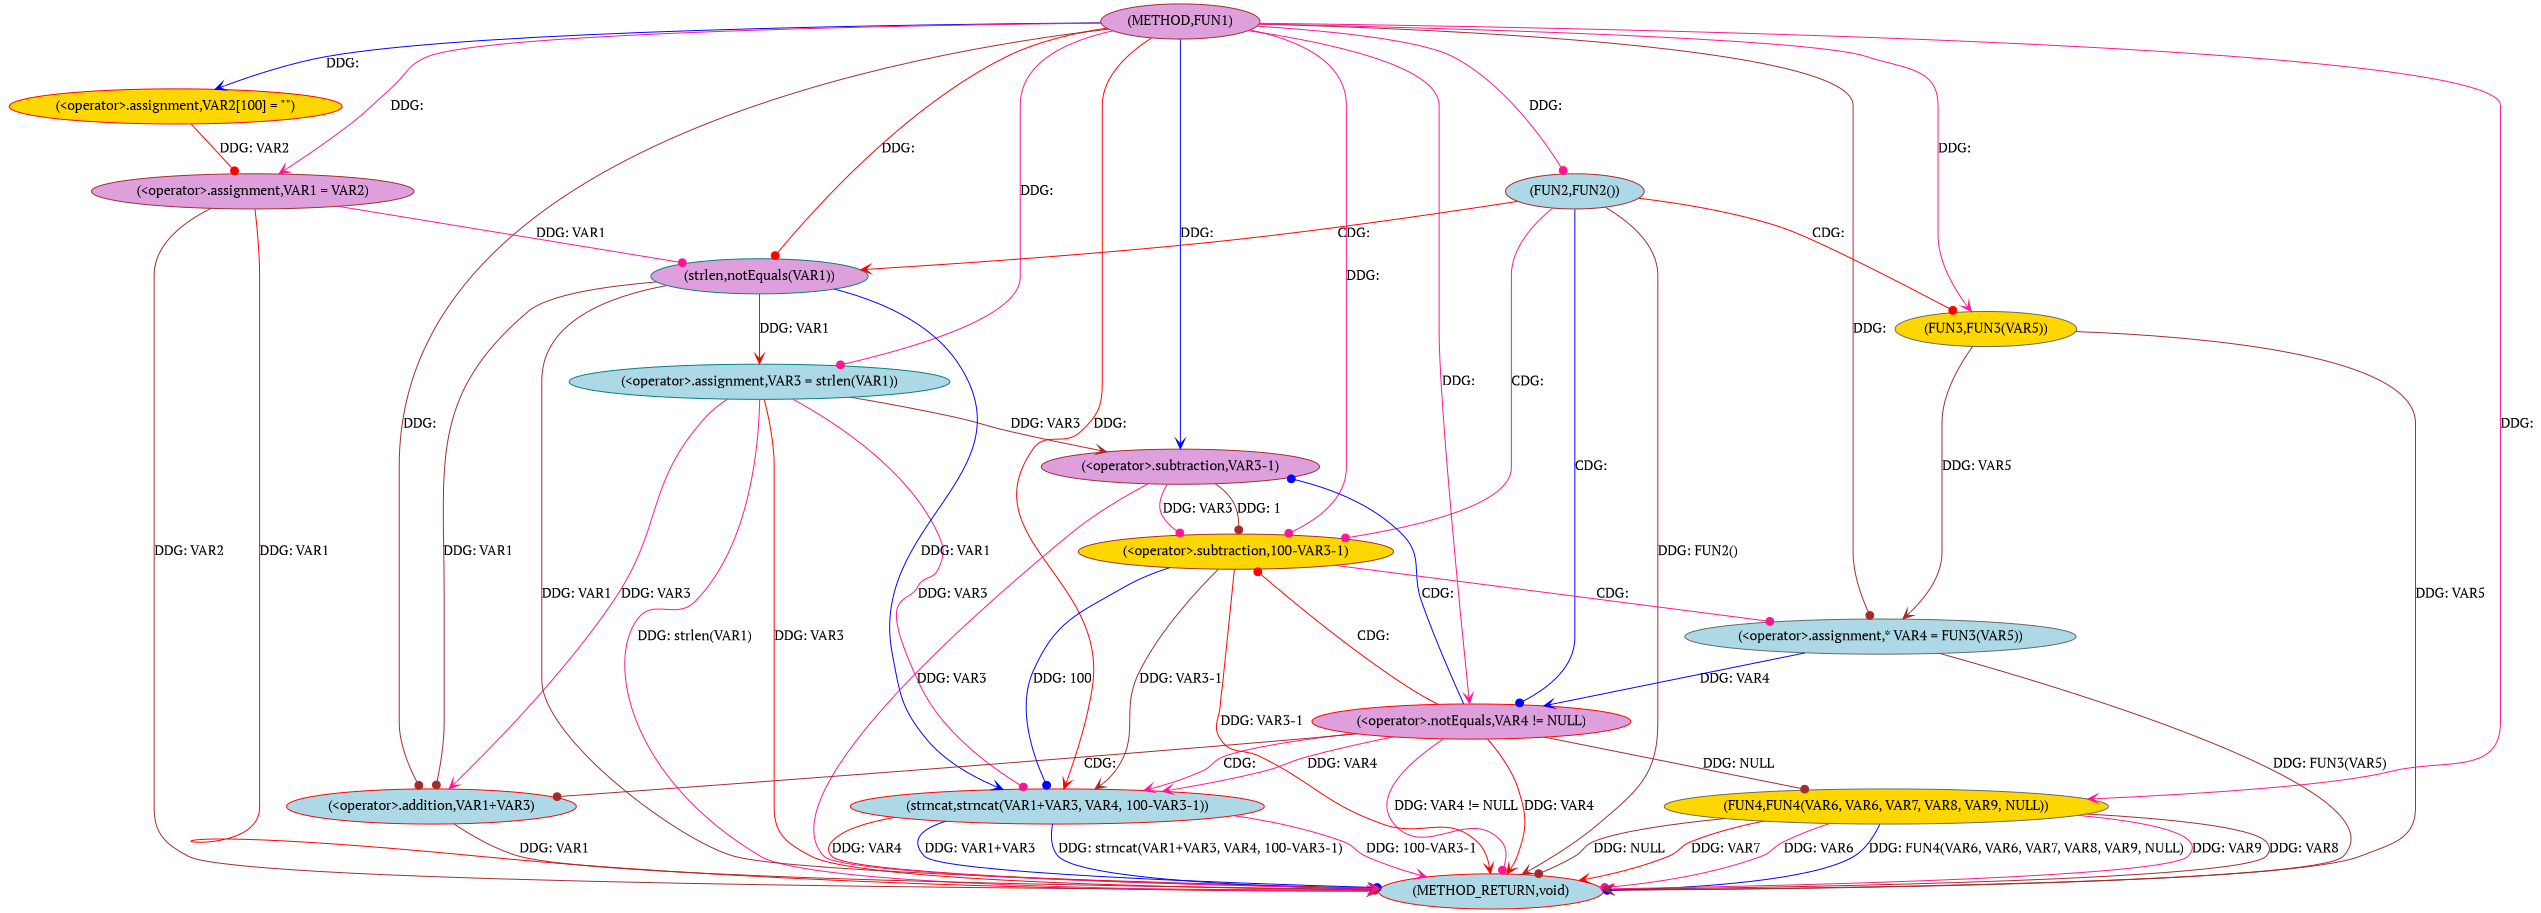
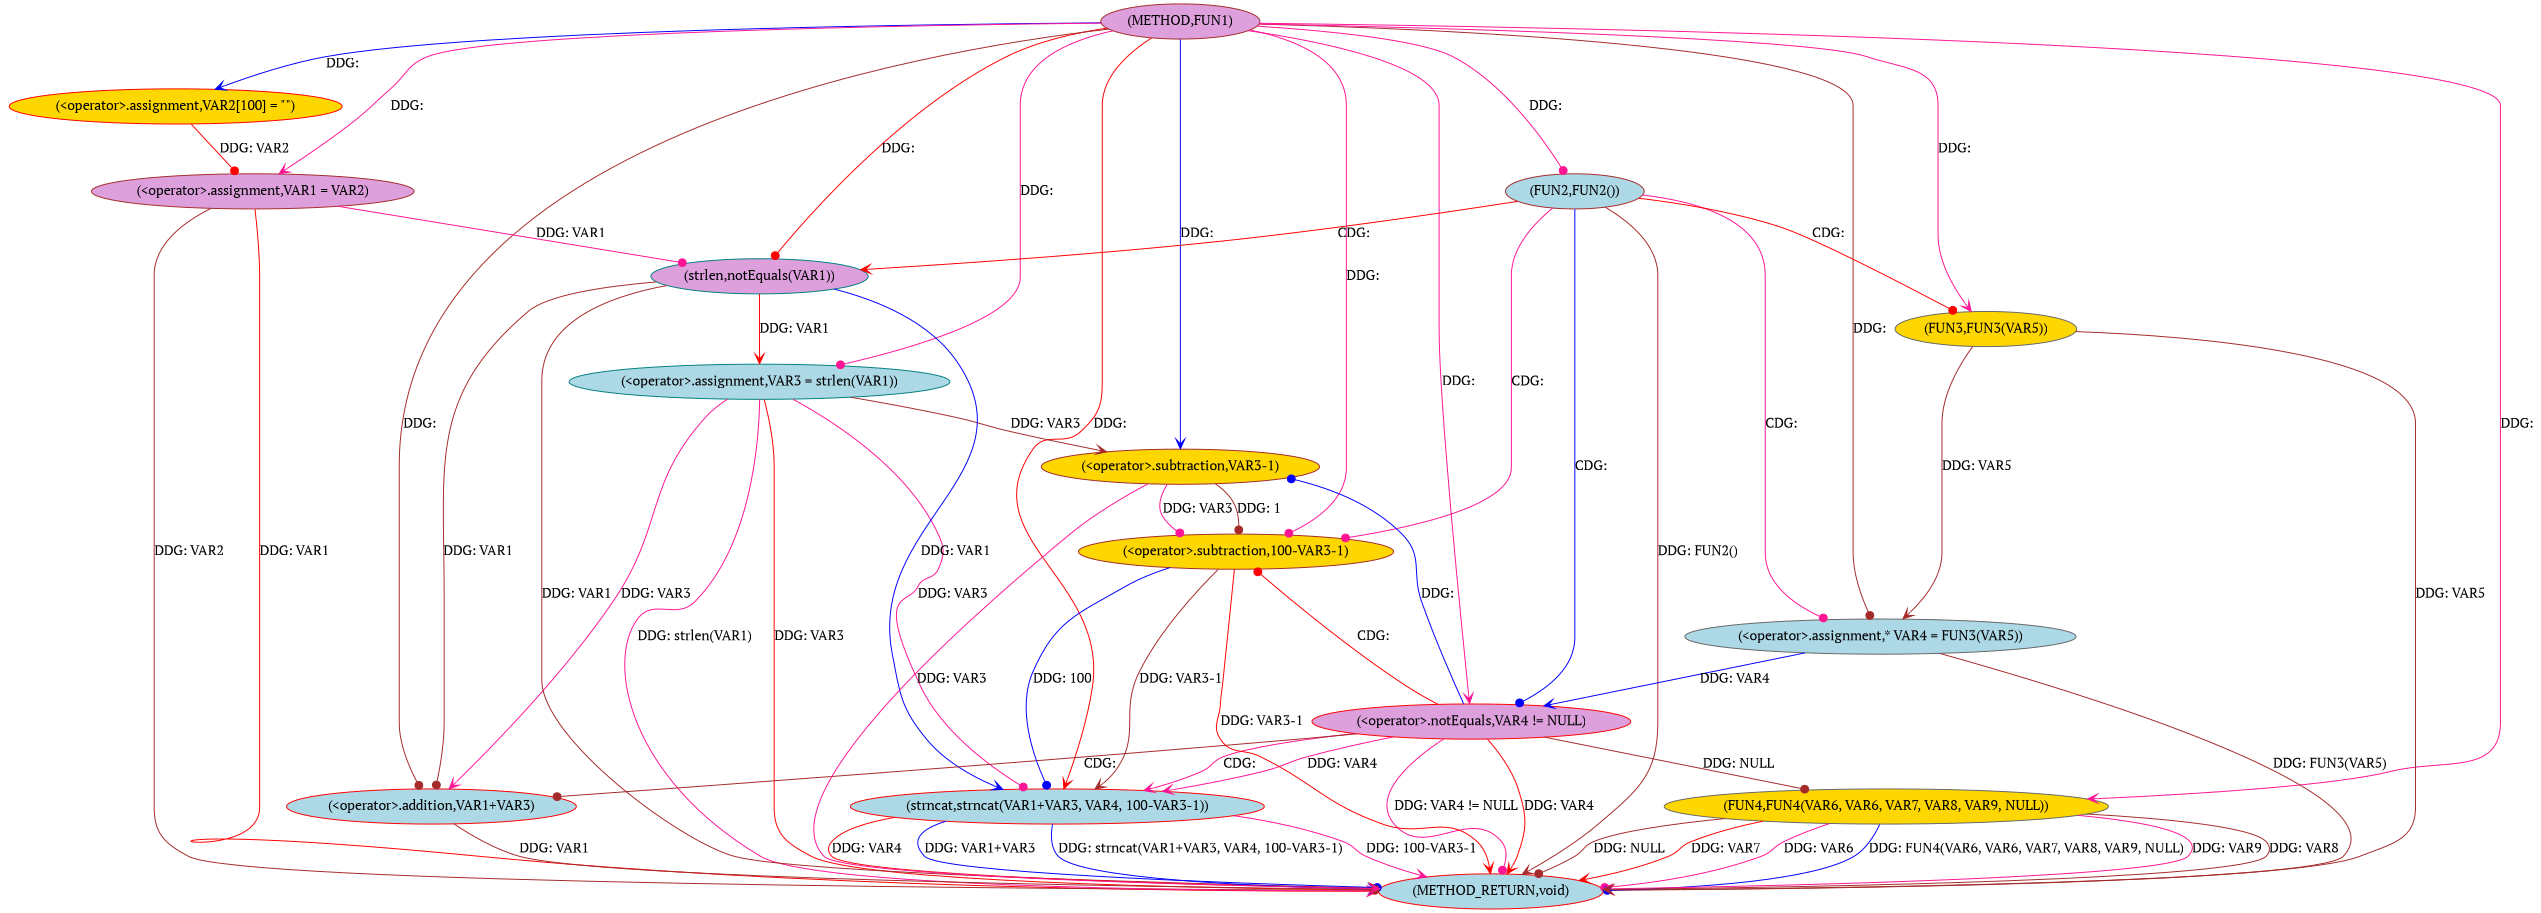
(1180, 467) -> (1180, 467)
(1550, 593) -> (1765, 378)
(1440, 594) -> (1440, 594)
